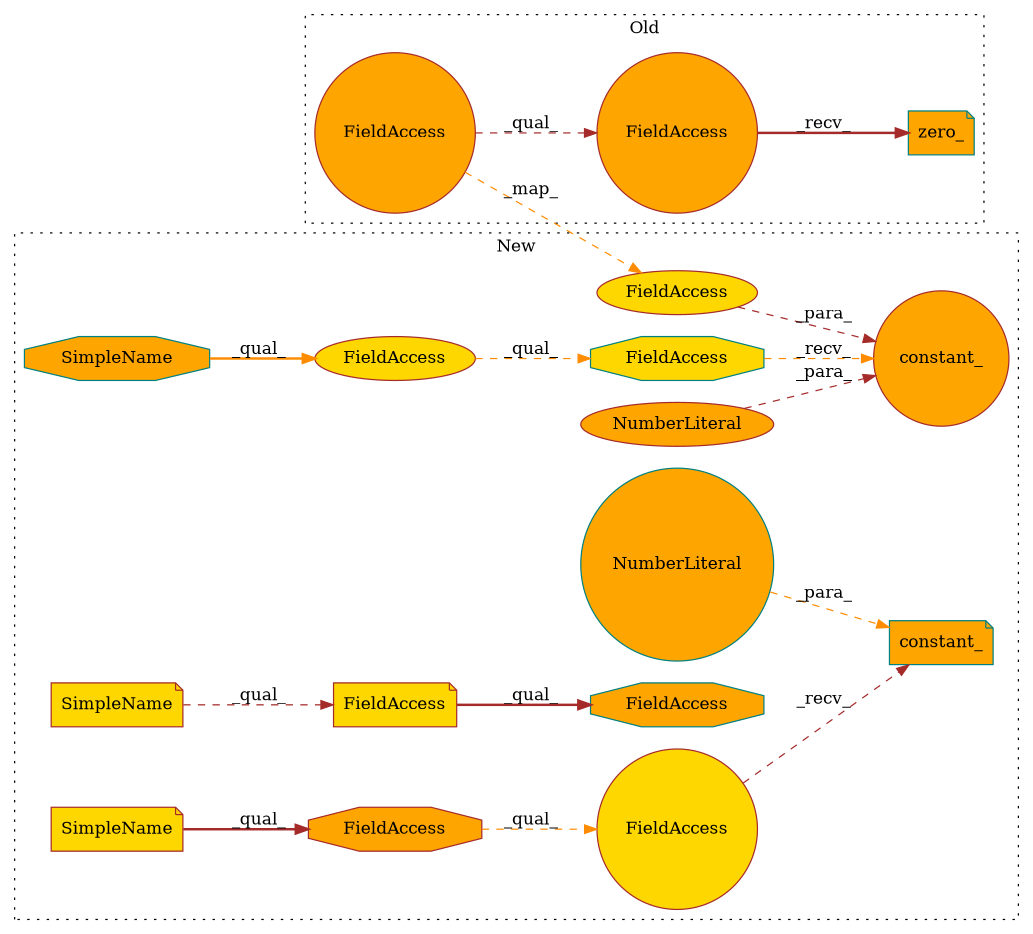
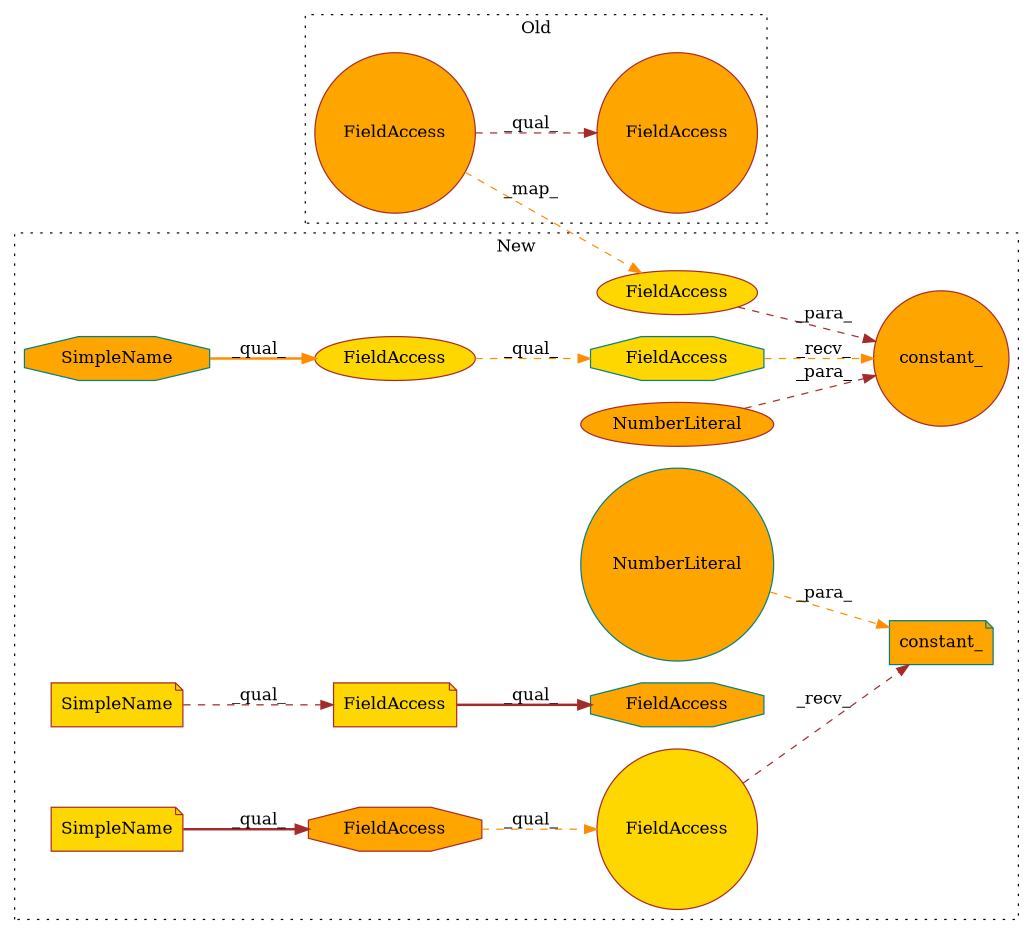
(941, 133) -> none
